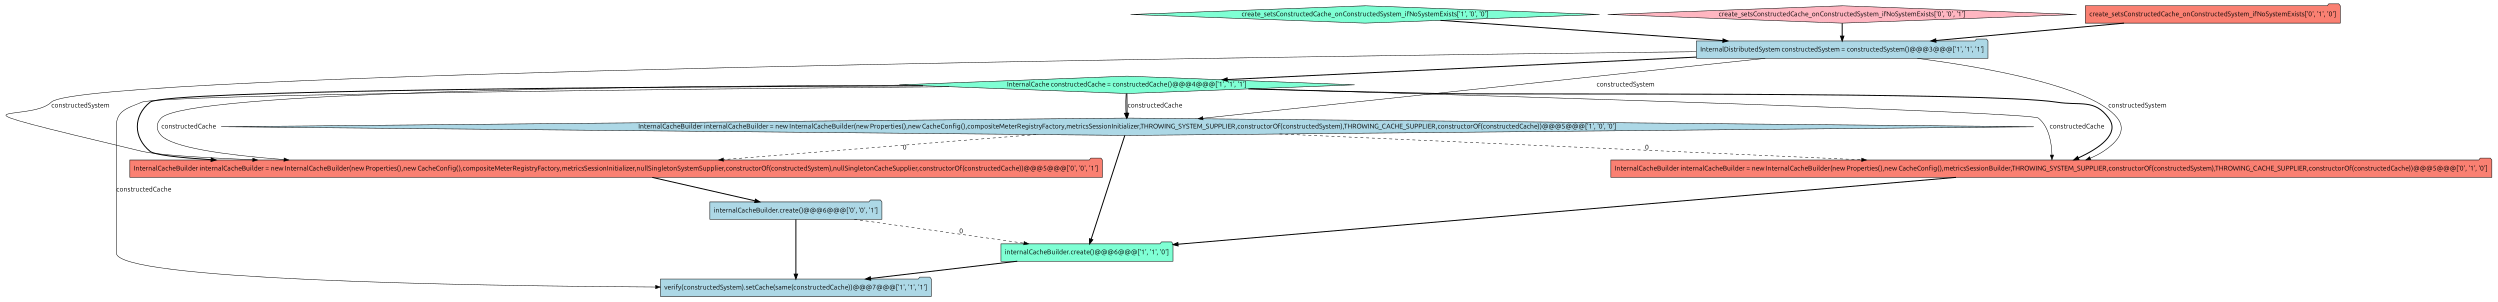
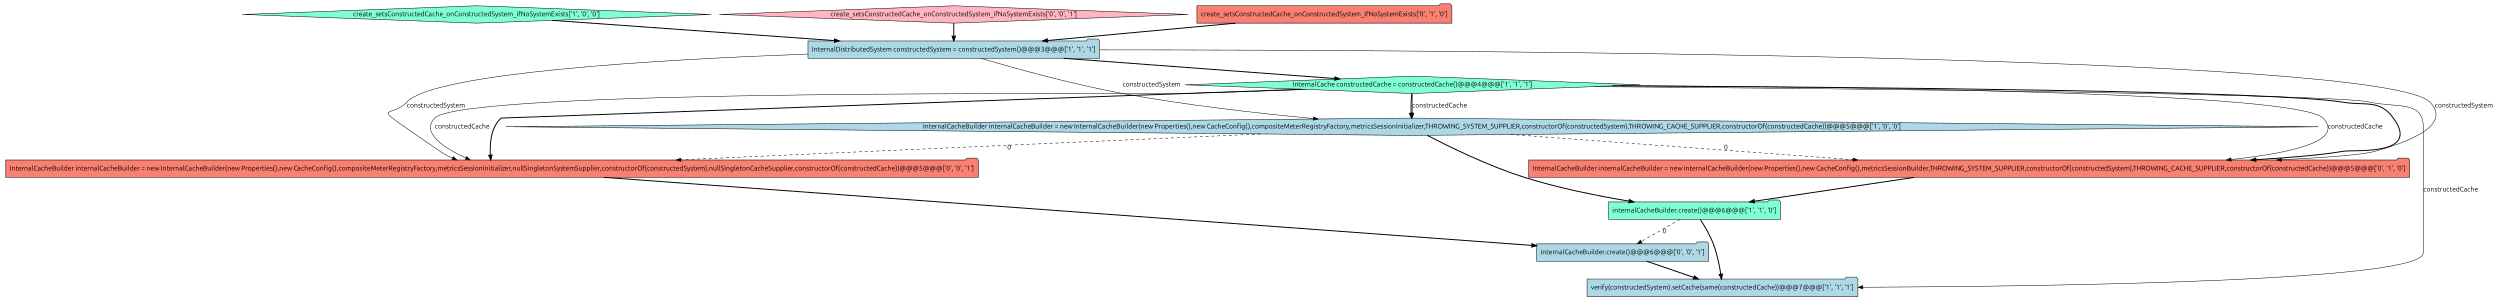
(939, 231) -> (1661, 230)
